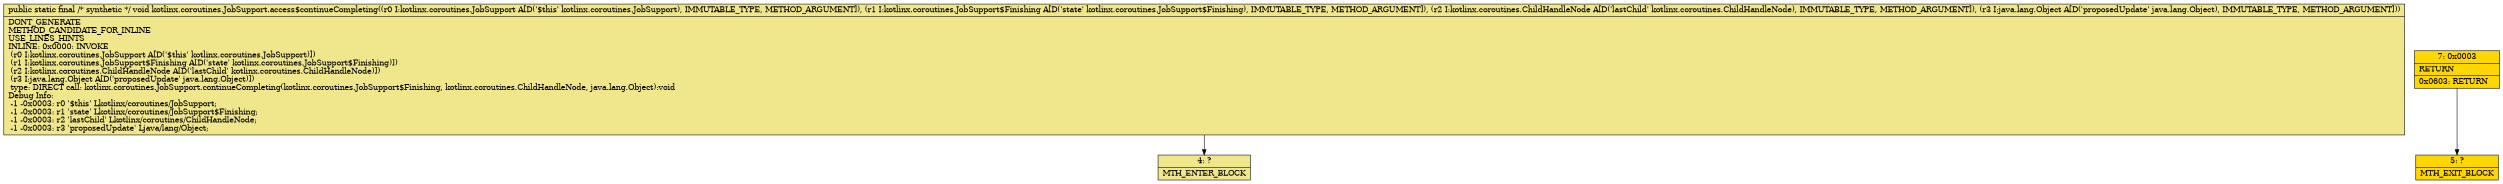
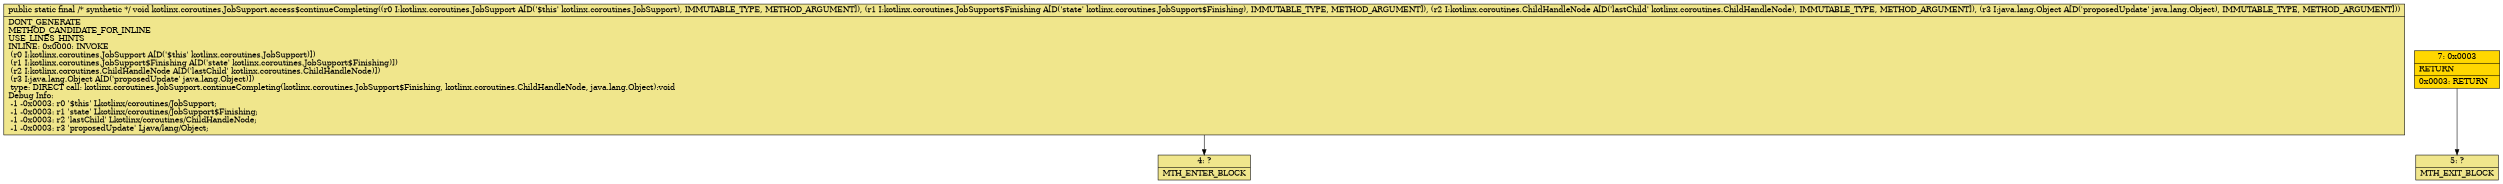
(2457, 82) -> (2457, 82)
(2457, 168) -> (2457, 168)
